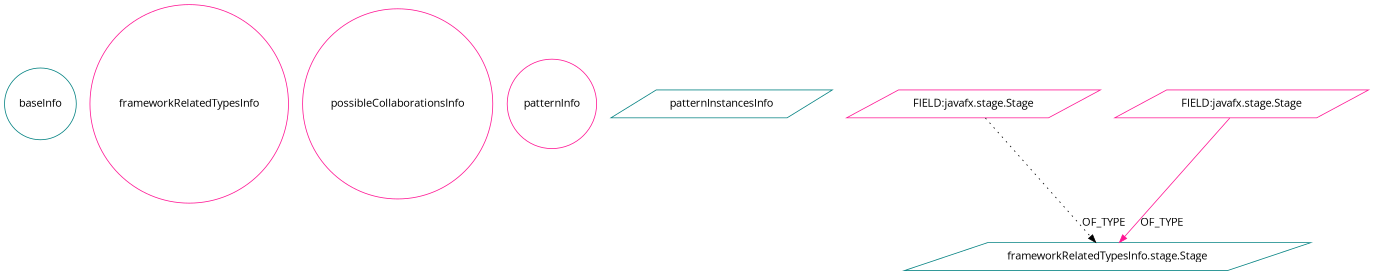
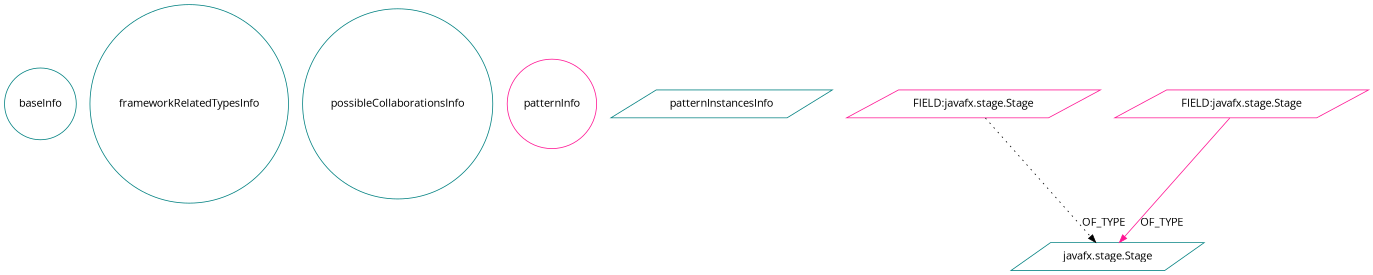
(189, 104) -> (189, 104)
(398, 104) -> (398, 104)
(1108, 257) -> (1108, 257)
